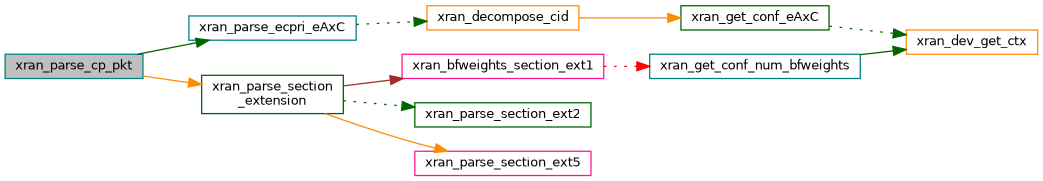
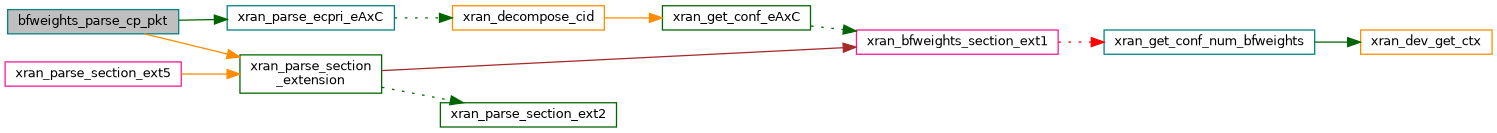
(861, 30) -> (827, 28)
(74, 66) -> (93, 22)
(380, 132) -> (204, 74)
